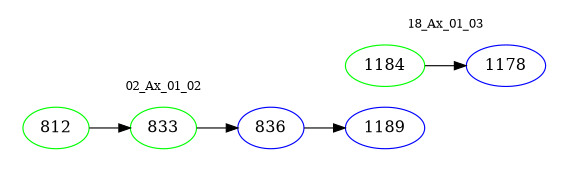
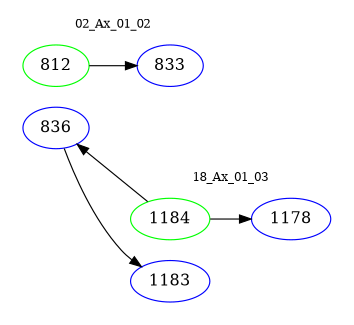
(163, 128) -> (170, 66)
(211, 128) -> (114, 174)
(385, 128) -> (170, 281)
